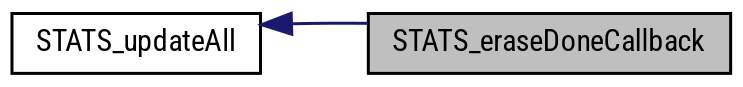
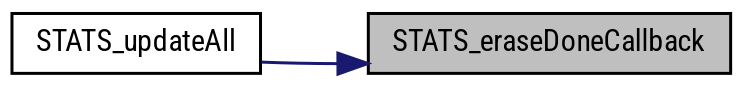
(330, 23) -> (299, 63)
